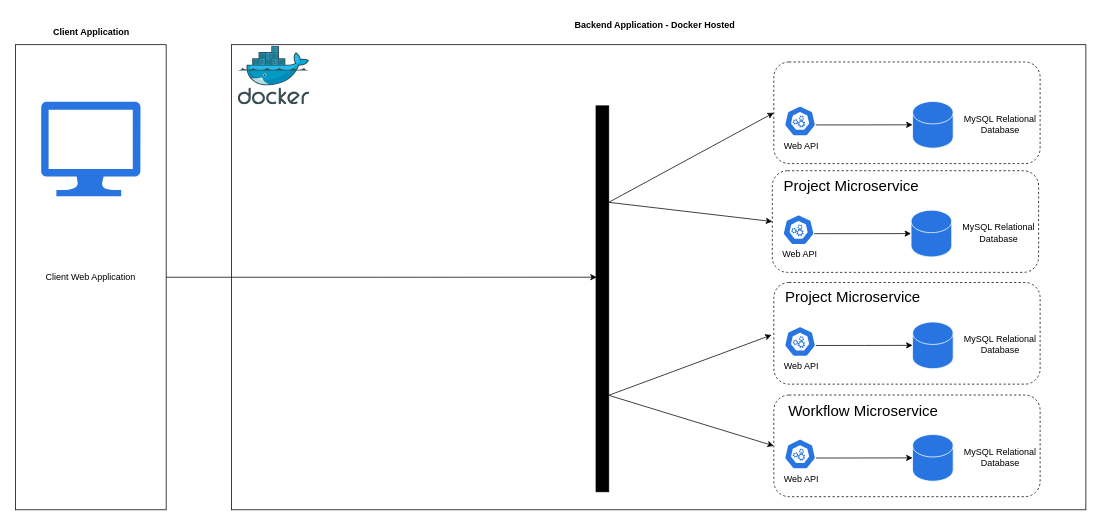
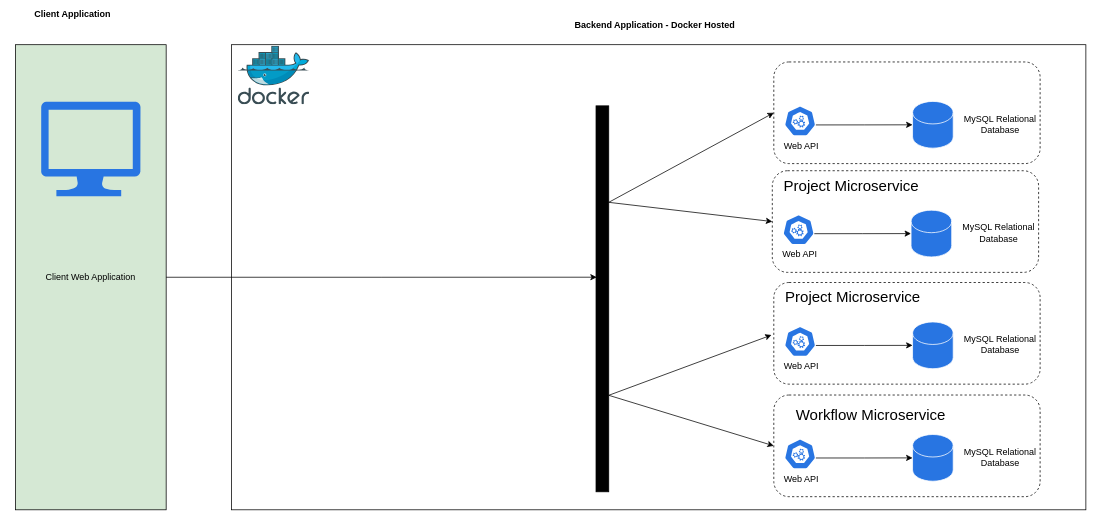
(91, 33) -> (72, 14)
(91, 277) -> (91, 277)
(863, 410) -> (871, 414)
